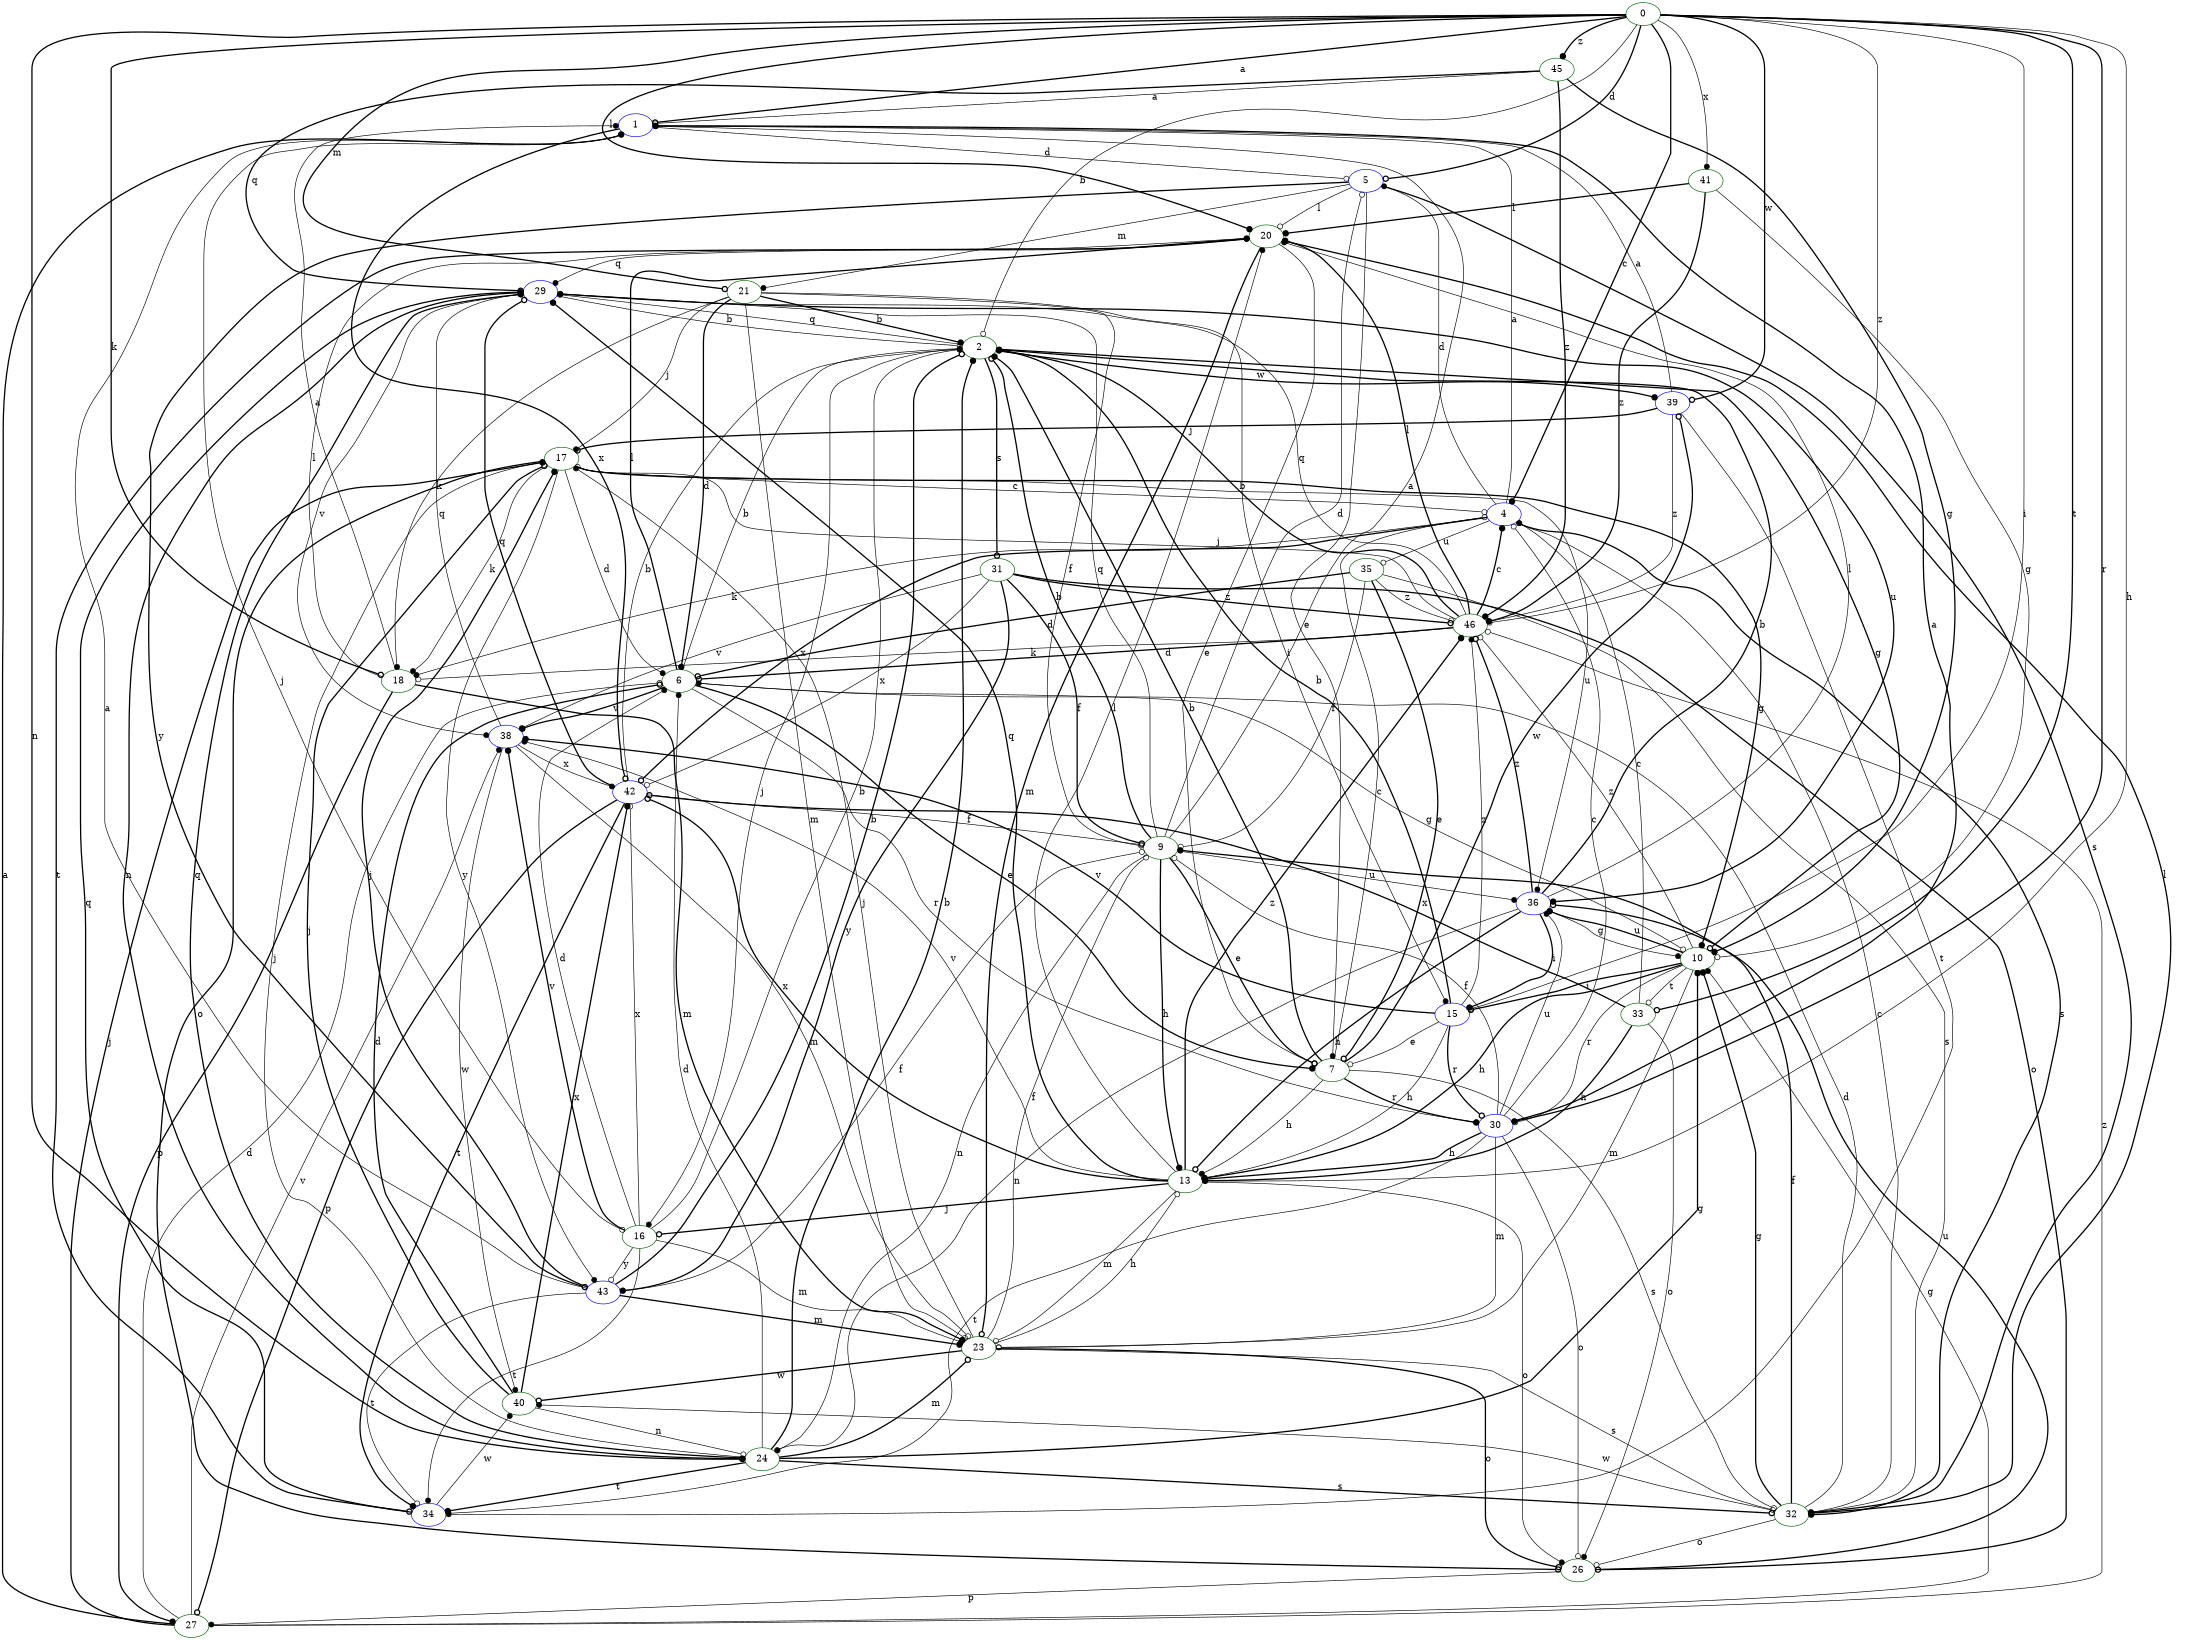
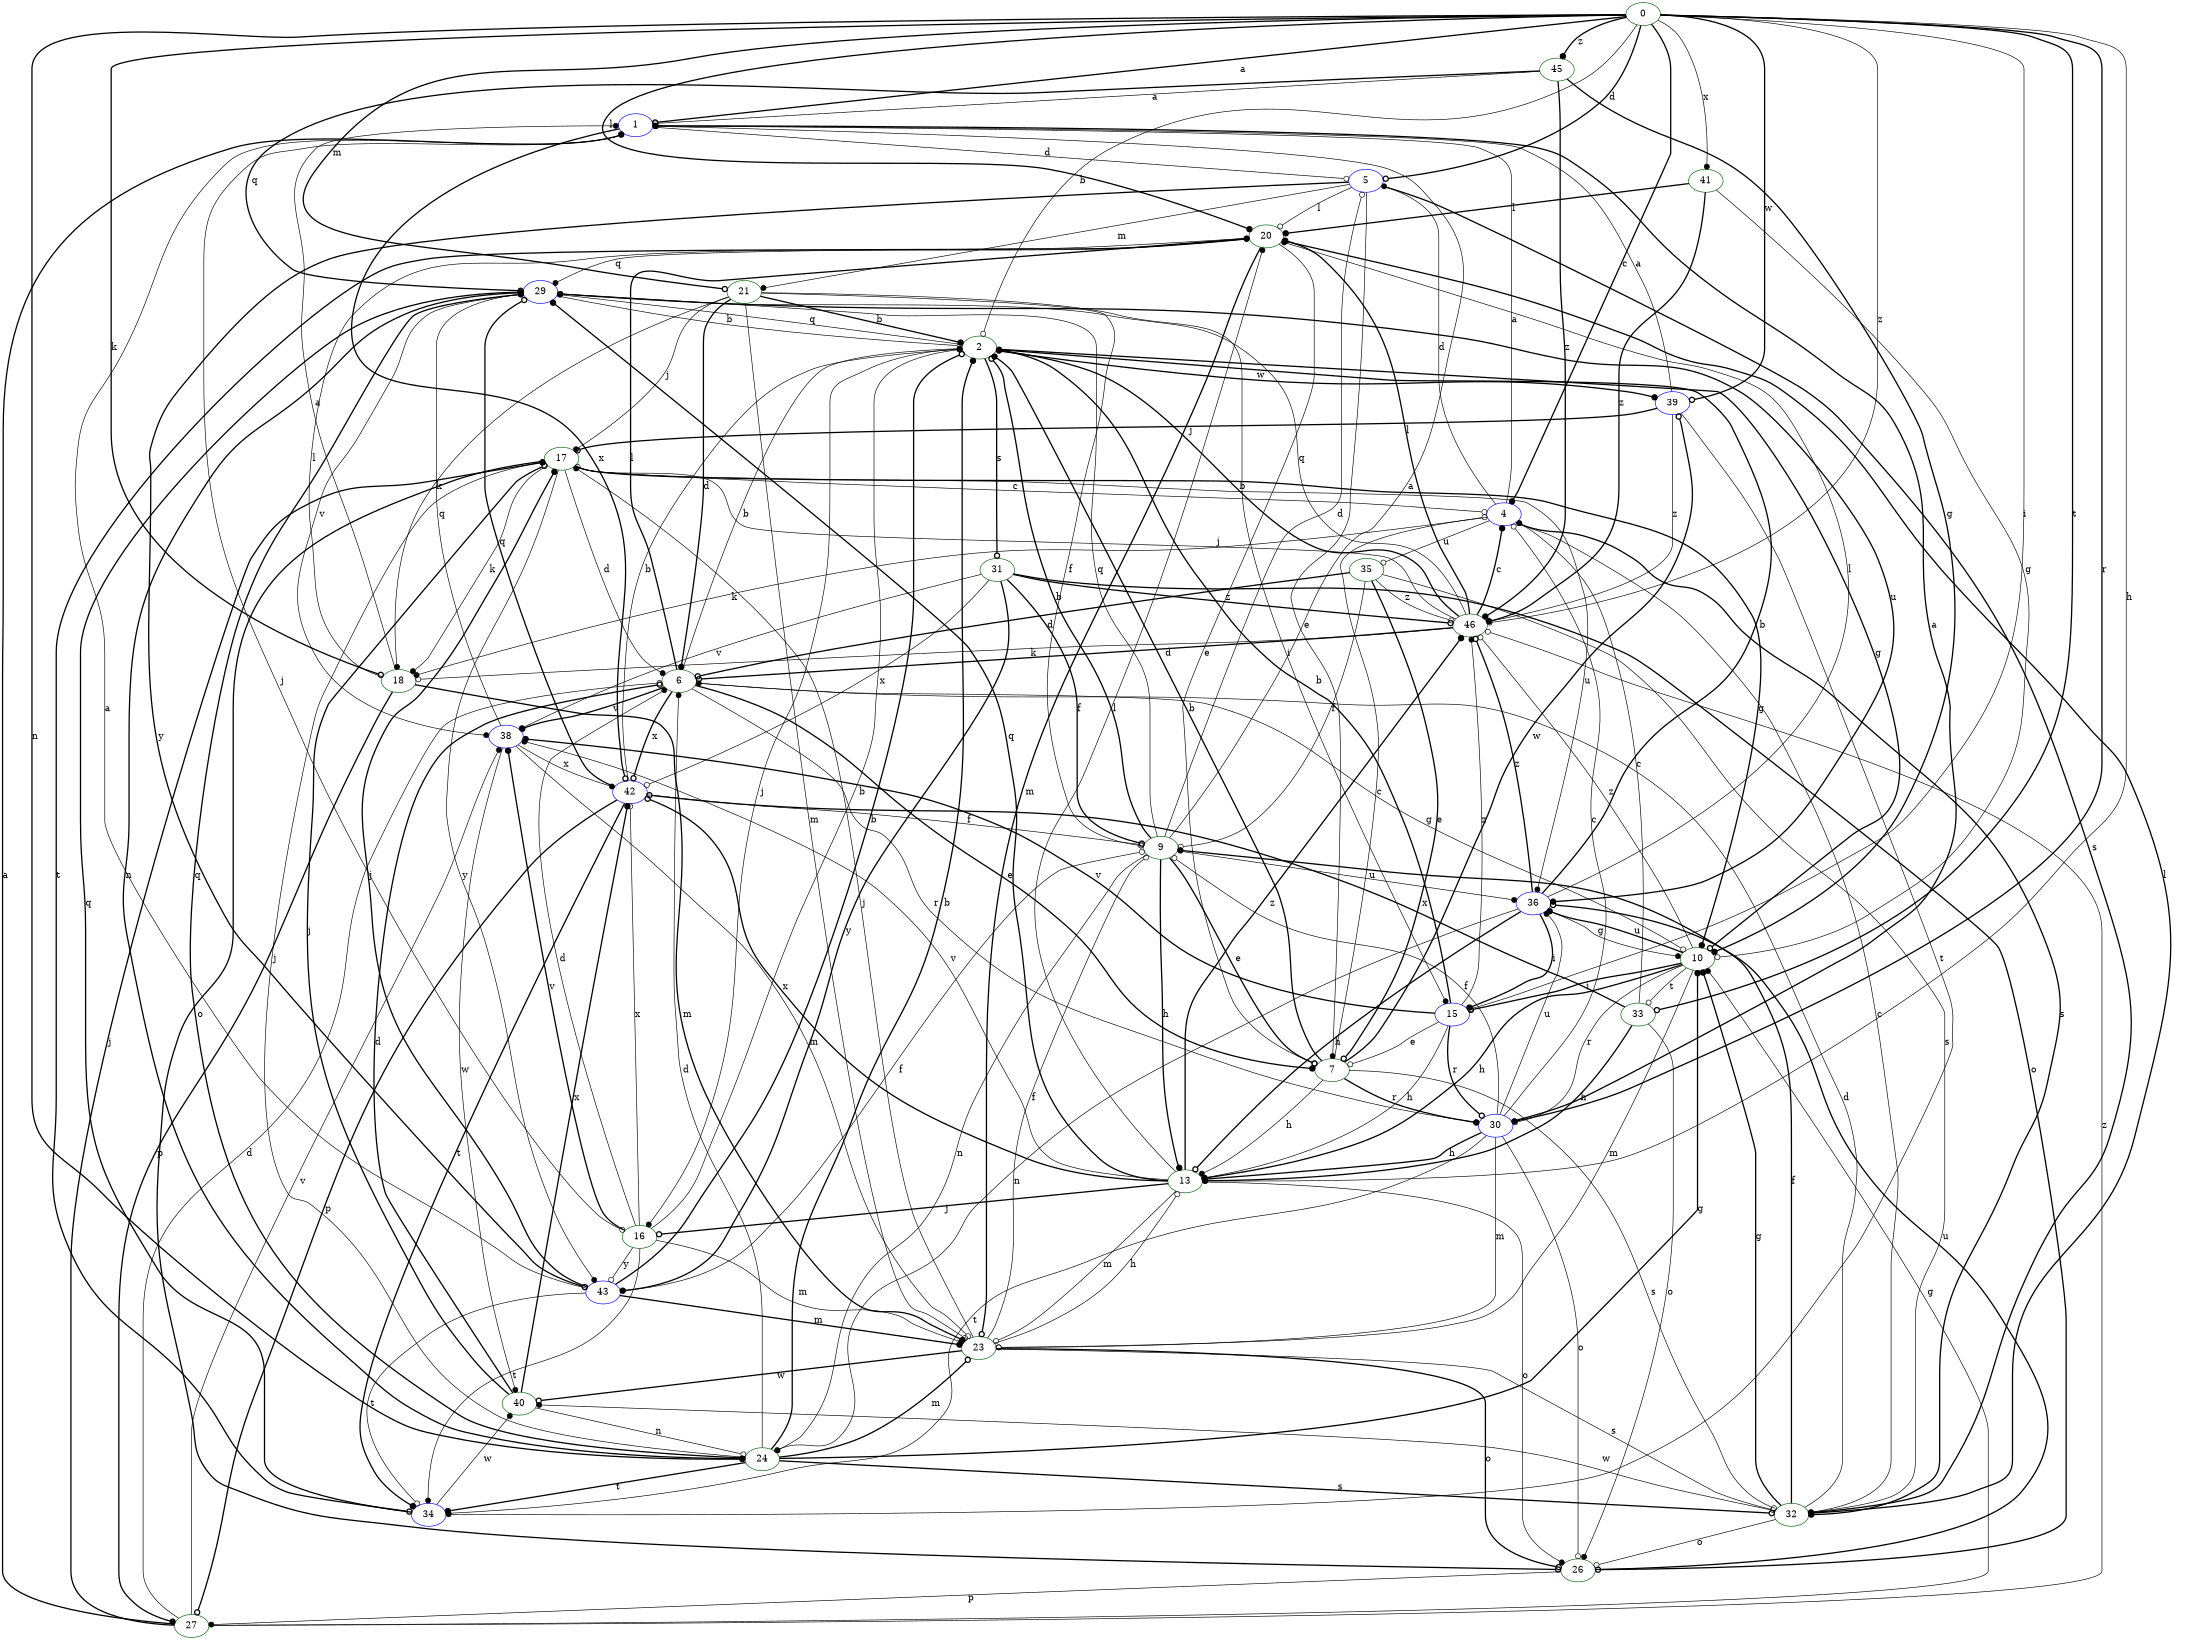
(986, 557) -> (649, 732)
